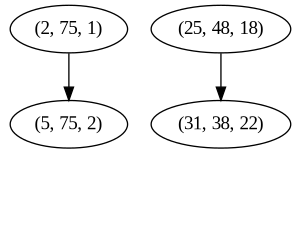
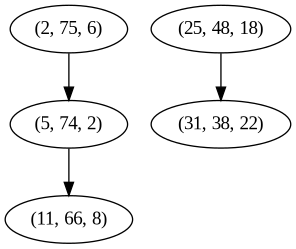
(69, 29) -> (69, 29)
(69, 124) -> (69, 124)
none -> (69, 219)
